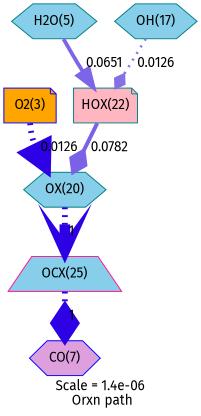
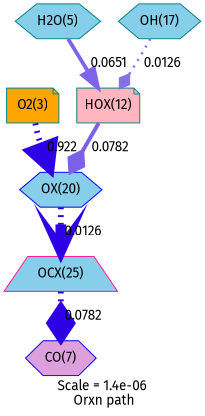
(30, 106) -> (33, 106)
(106, 106) -> (108, 106)
(58, 148) -> (60, 148)
(65, 190) -> (61, 190)
(70, 232) -> (82, 232)
(70, 316) -> (82, 316)
